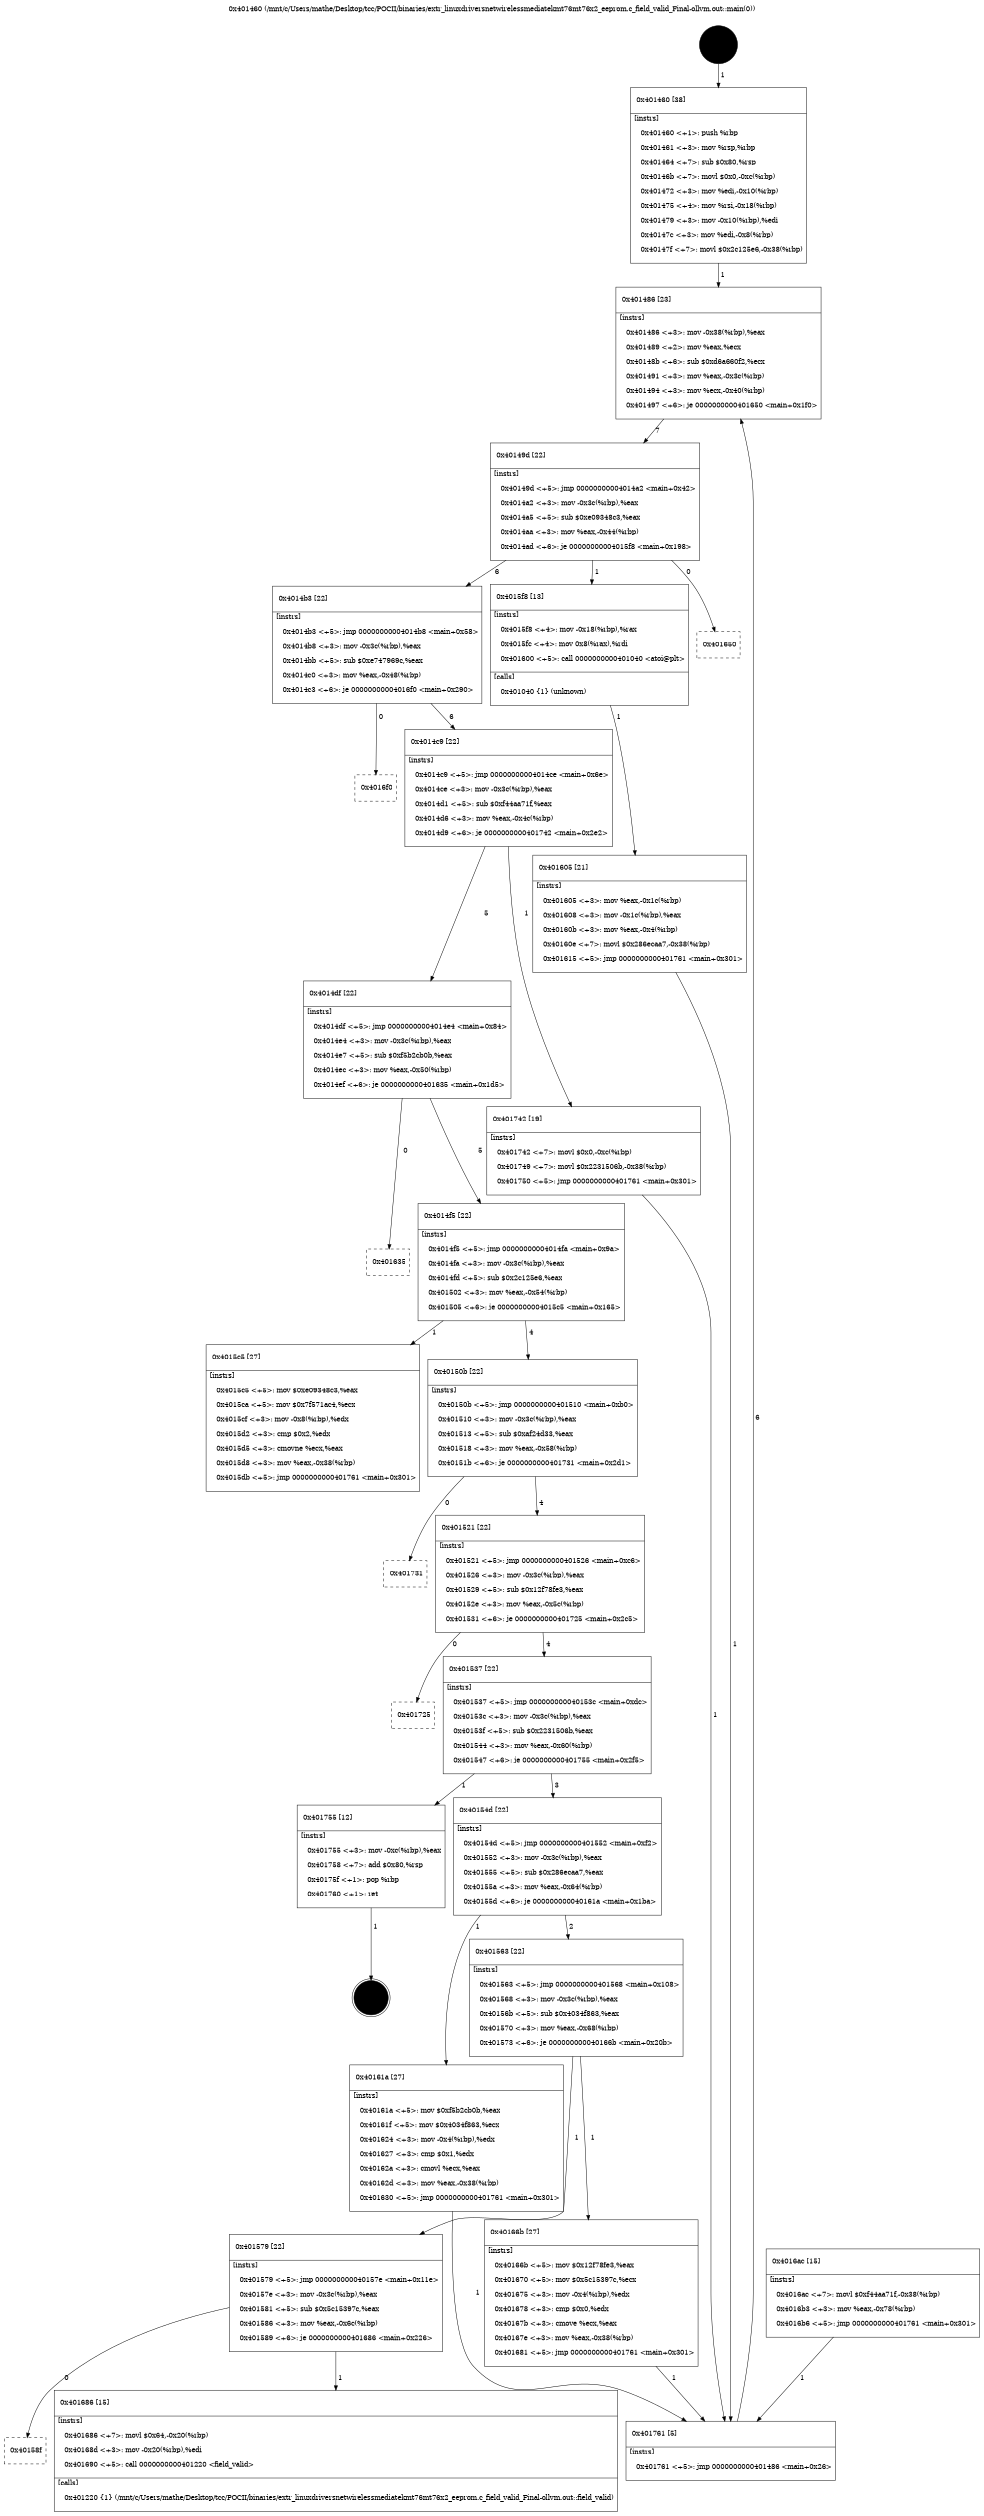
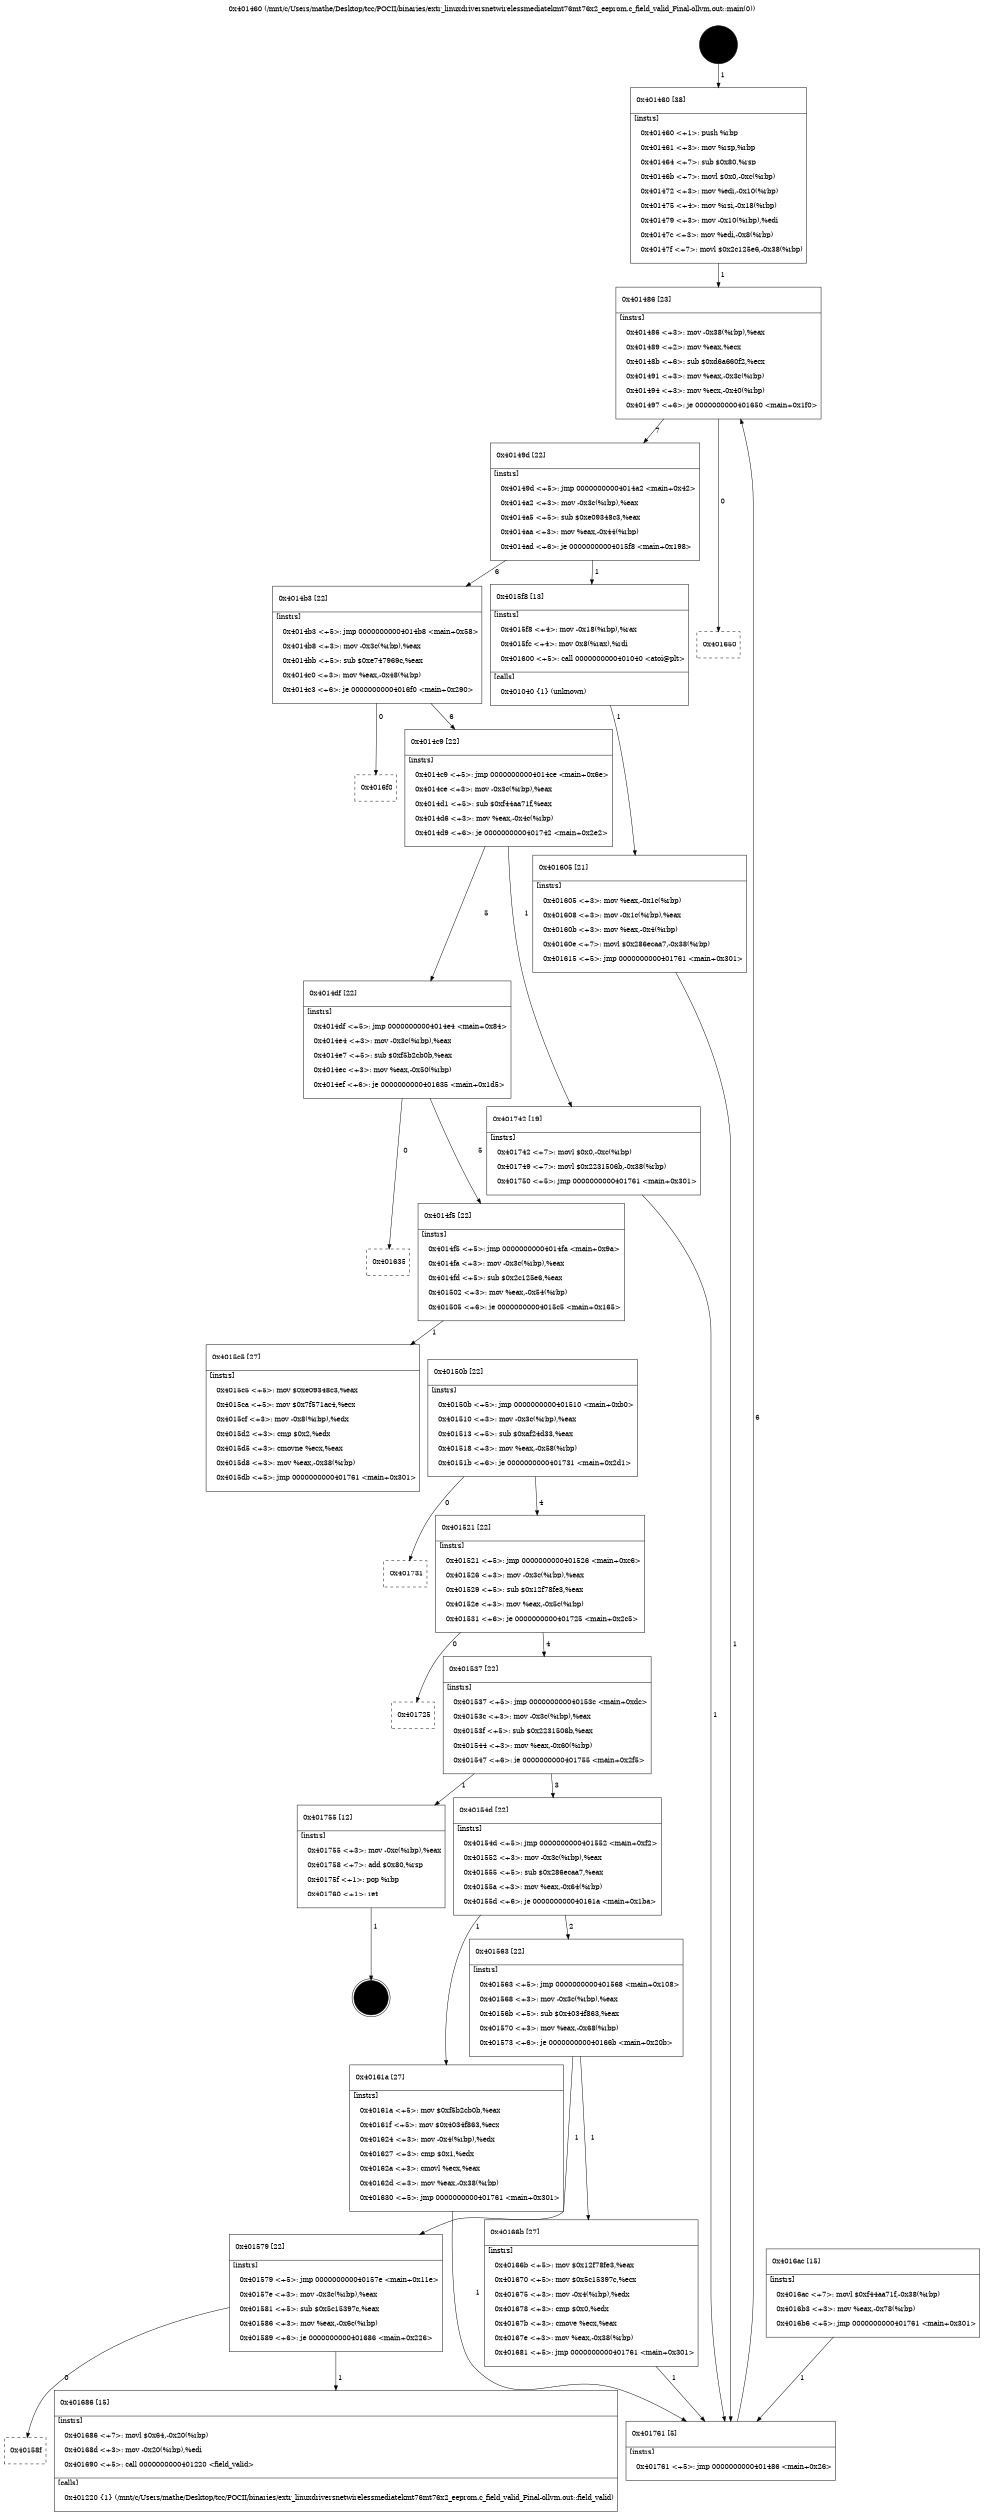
(697, 591) -> (718, 523)
(527, 1338) -> none
